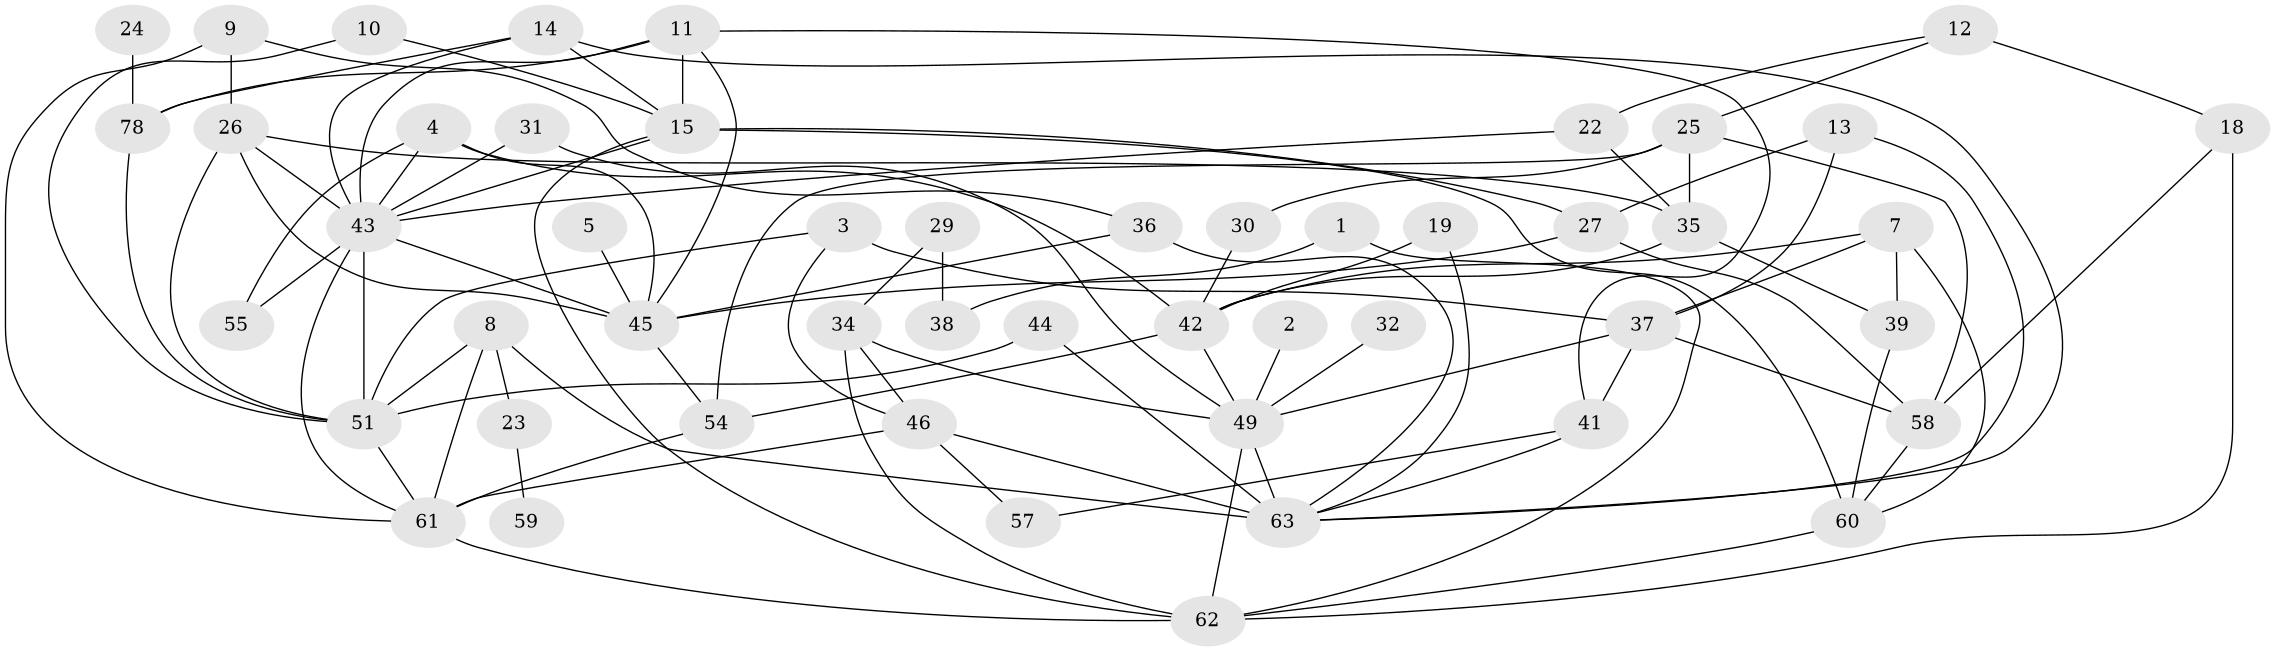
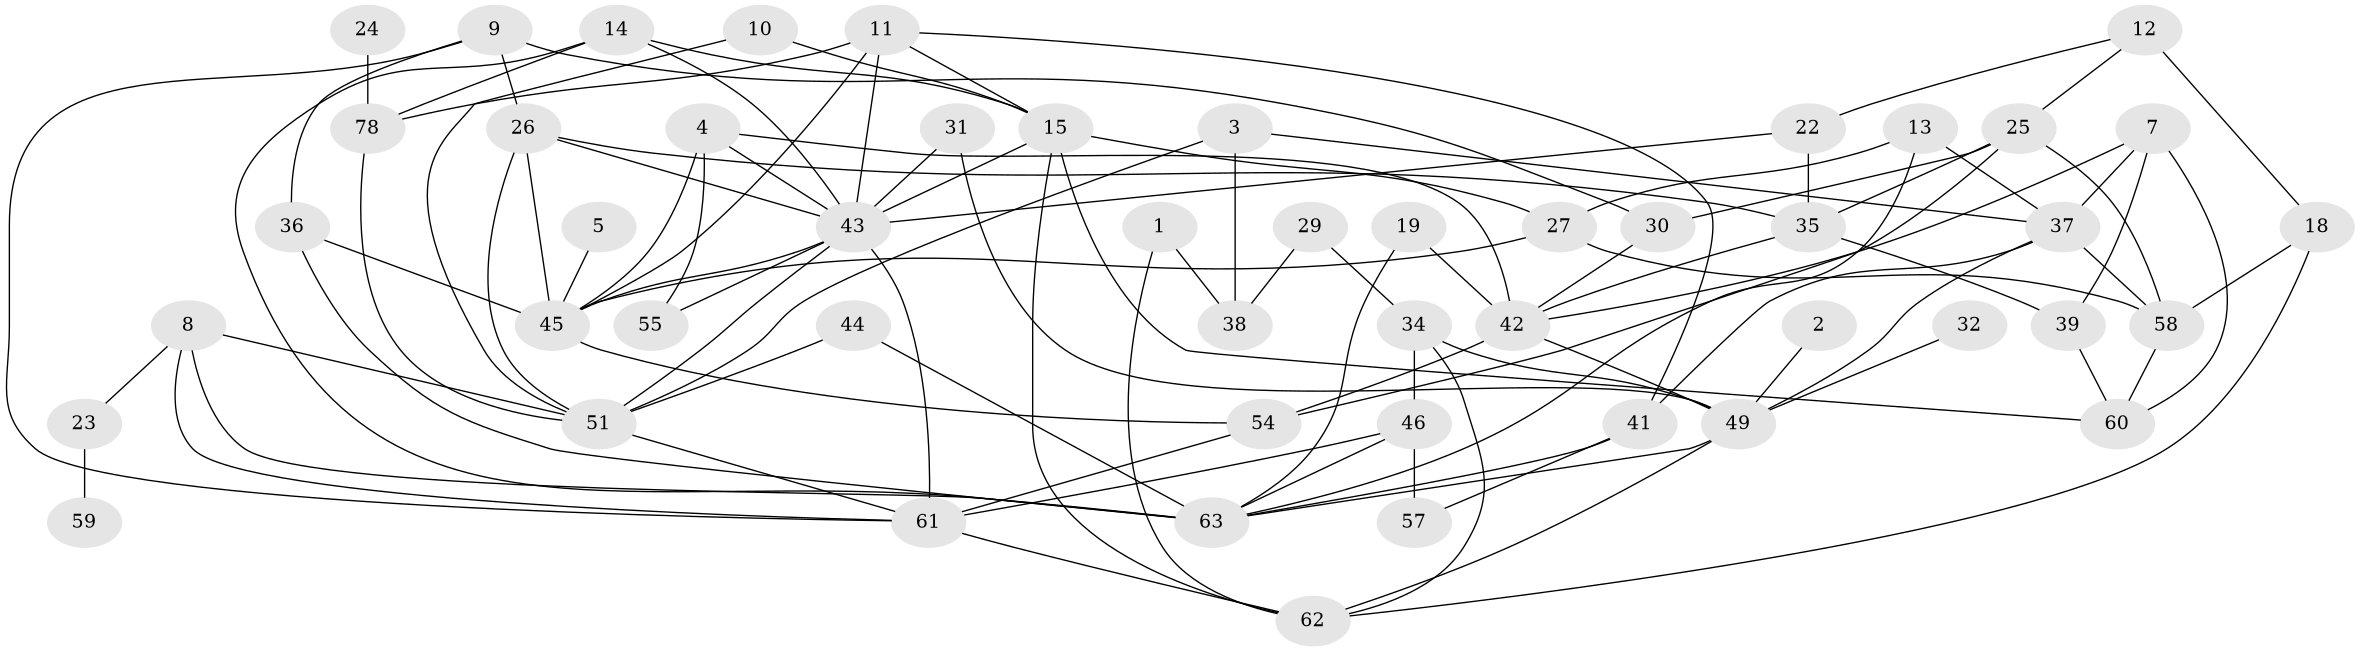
none -> (1085, 80)
(795, 350) -> (1235, 227)
(1530, 579) -> none
